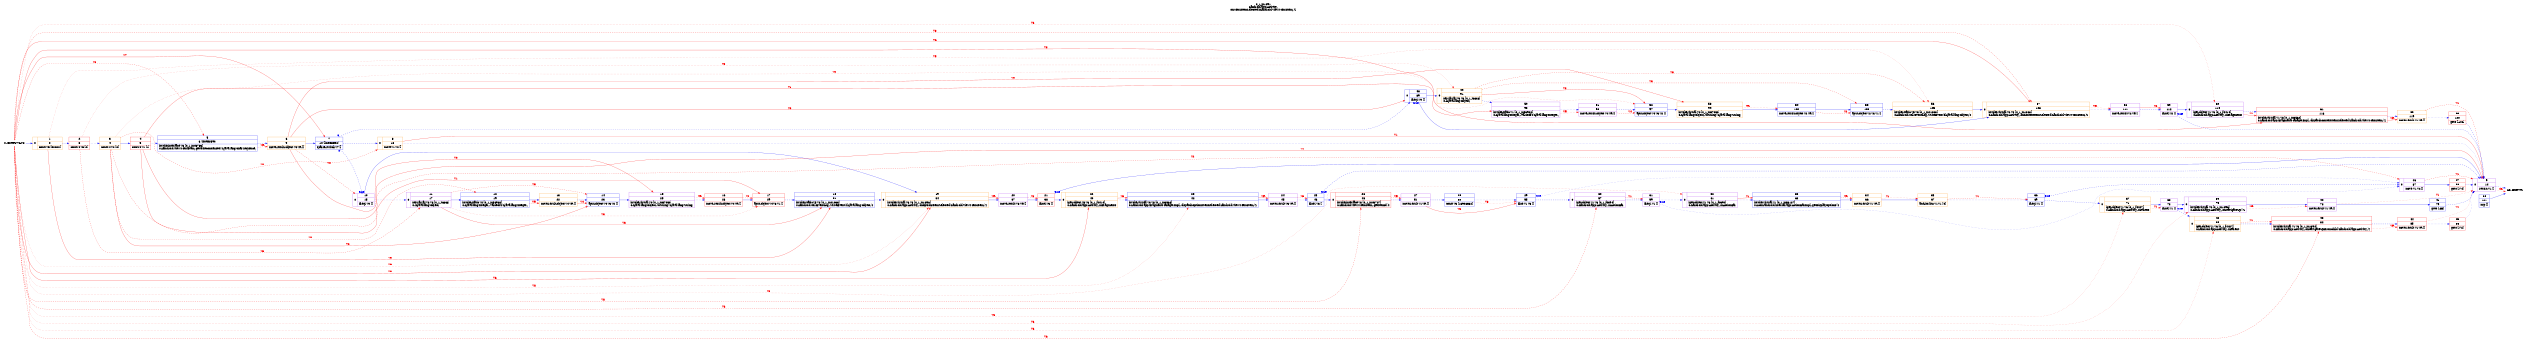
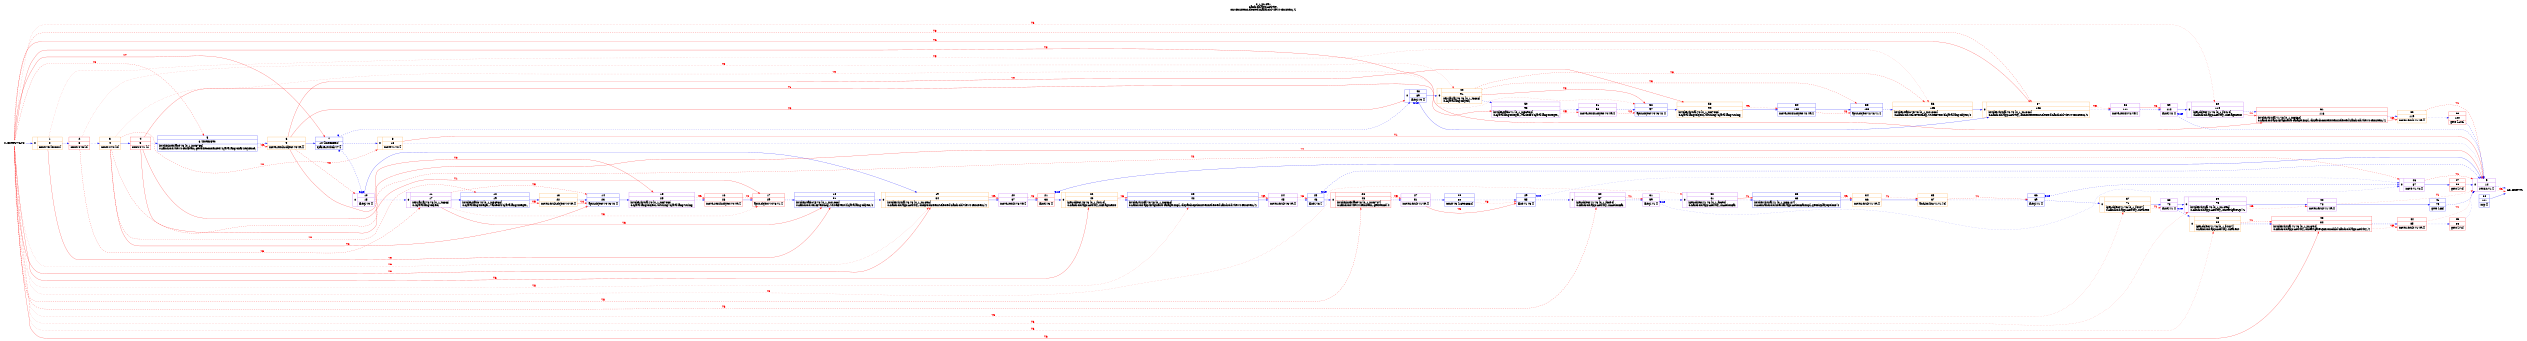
(1107, 338) -> (1107, 338)
